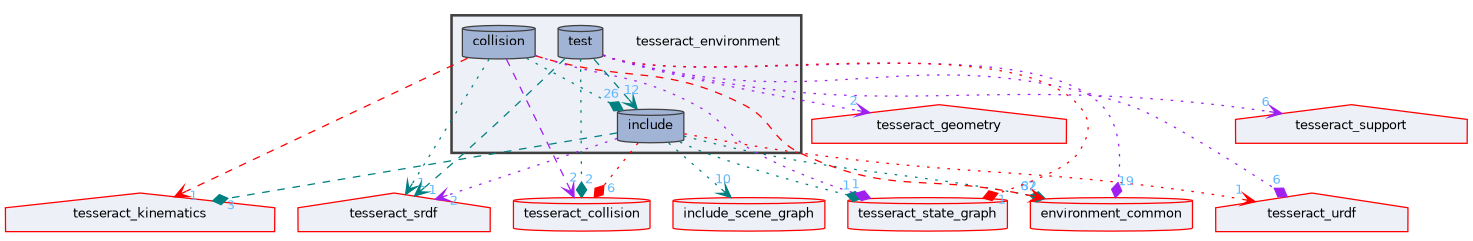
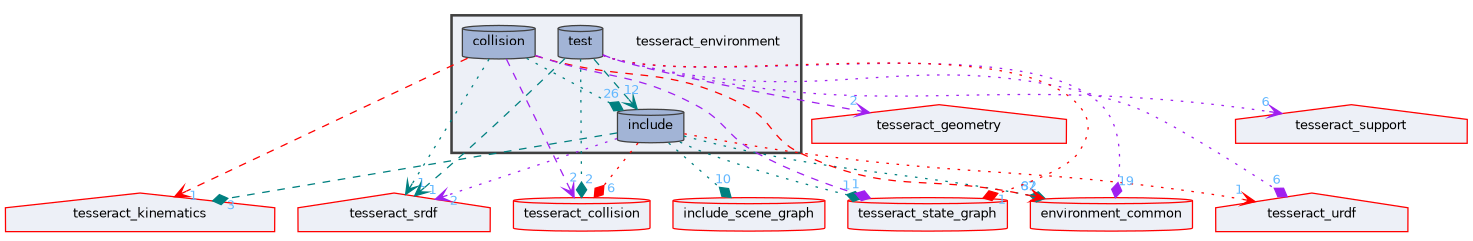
(729, 86) -> (729, 86)
(703, 109) -> (703, 109)
(695, 166) -> (694, 165)
